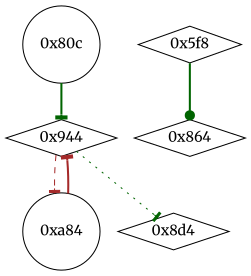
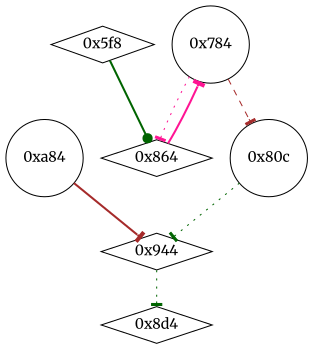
none -> (211, 45)
(61, 99) -> (208, 209)
(55, 172) -> none
